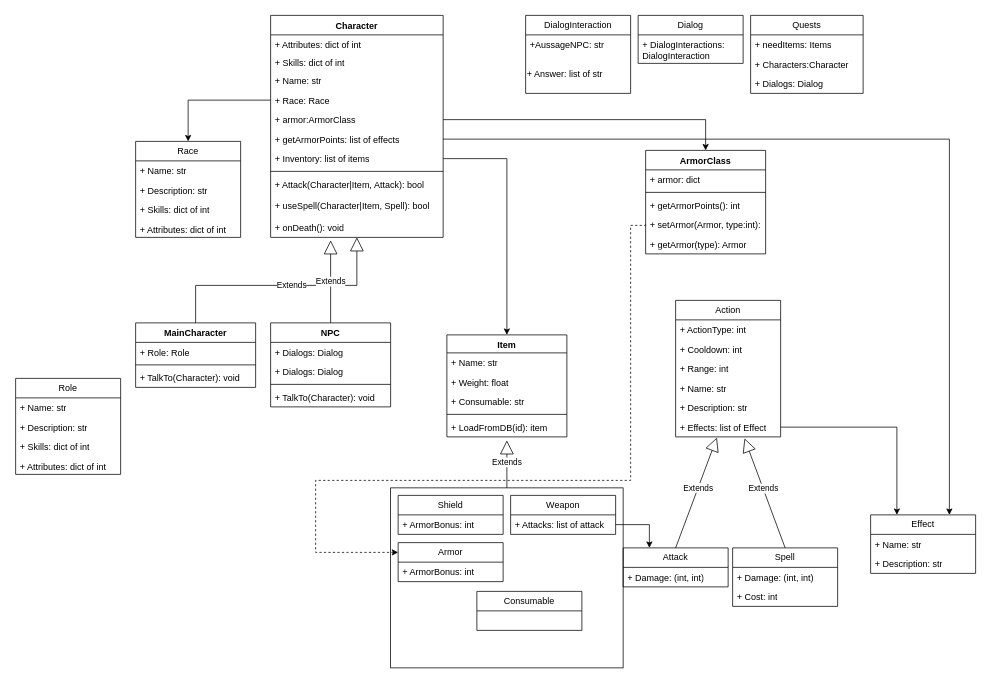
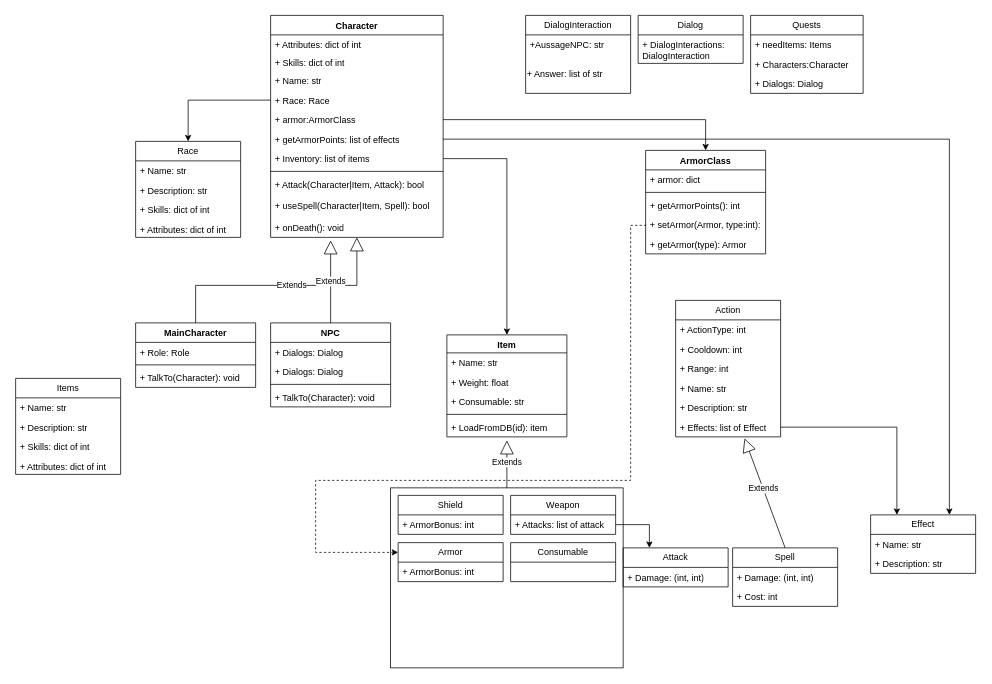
(68, 388) -> (68, 388)
(694, 498) -> none
(529, 611) -> (563, 562)
